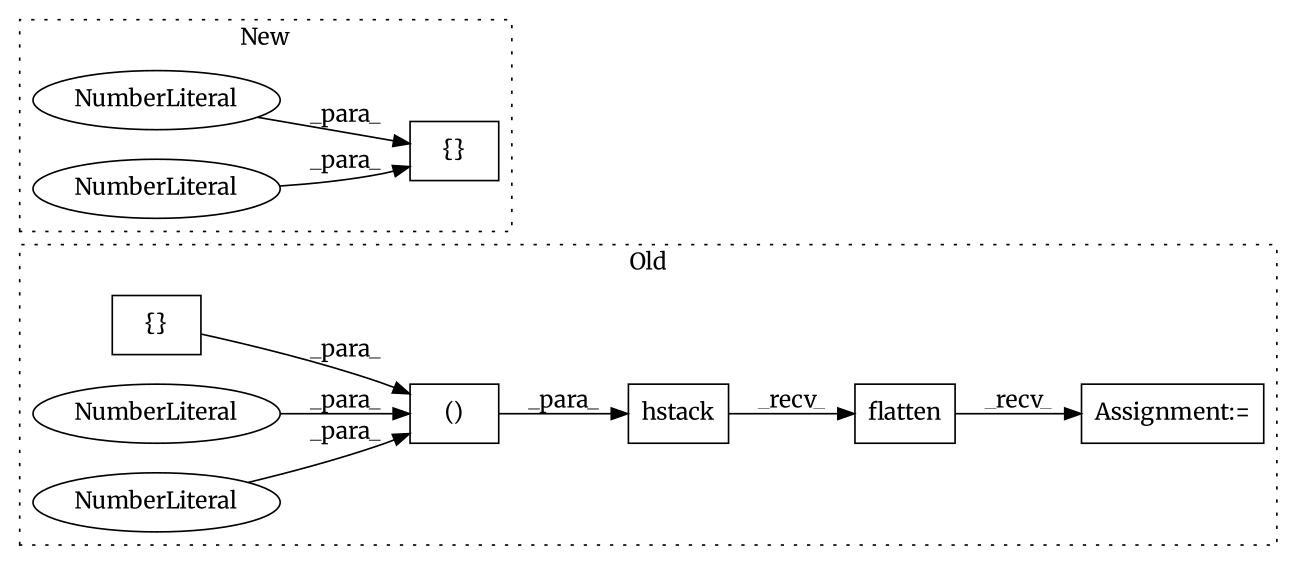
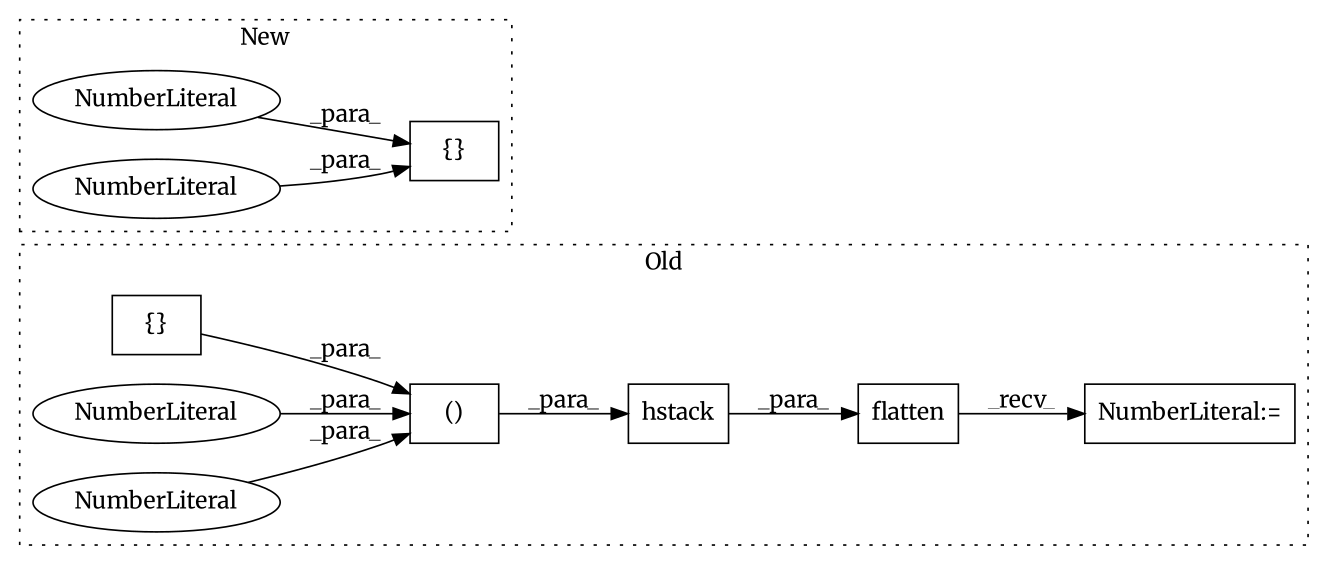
(792, 401) -> (793, 401)
(1173, 414) -> (1190, 414)
